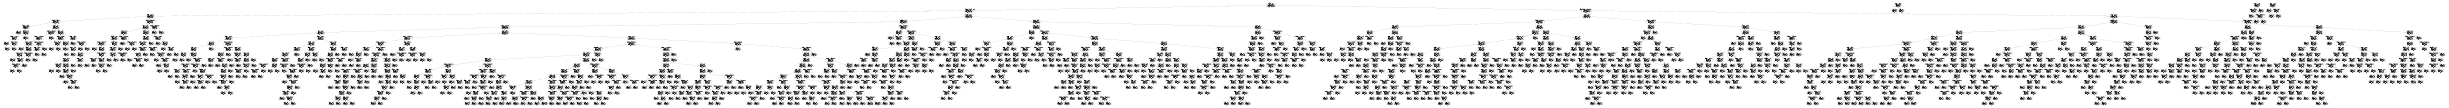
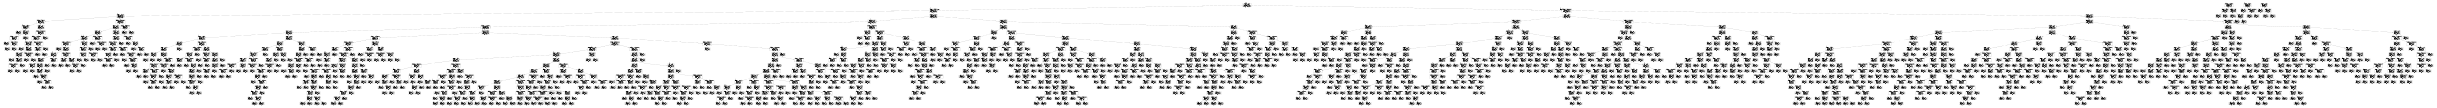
(61, 33) -> none
none -> (1025, 66)
(428, 77) -> (396, 77)
none -> (2395, 77)
